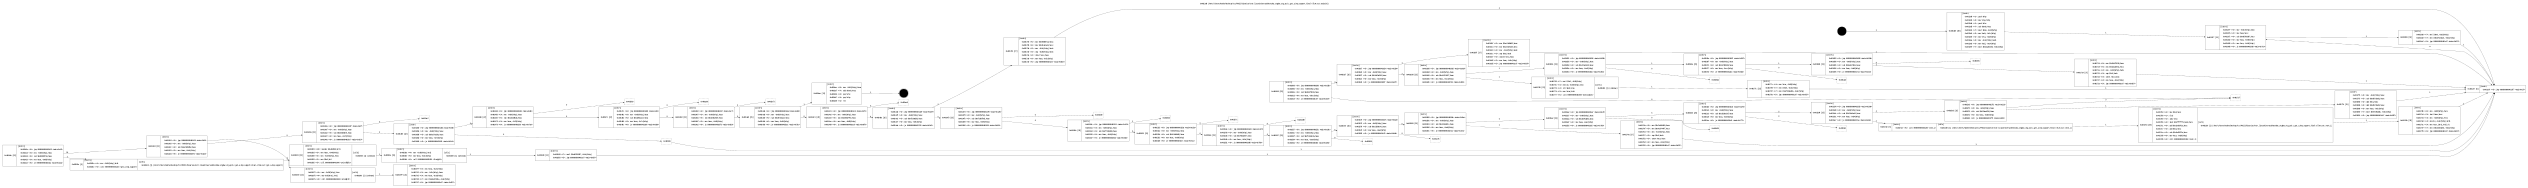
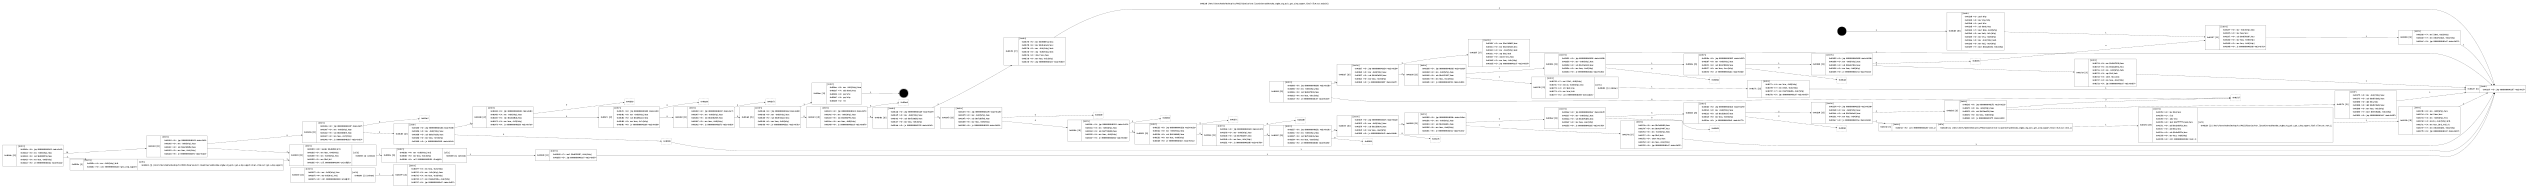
(2388, 47) -> (2092, 51)
(254, 143) -> (248, 151)
